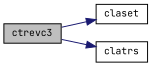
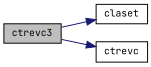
(122, 52) -> (122, 52)
